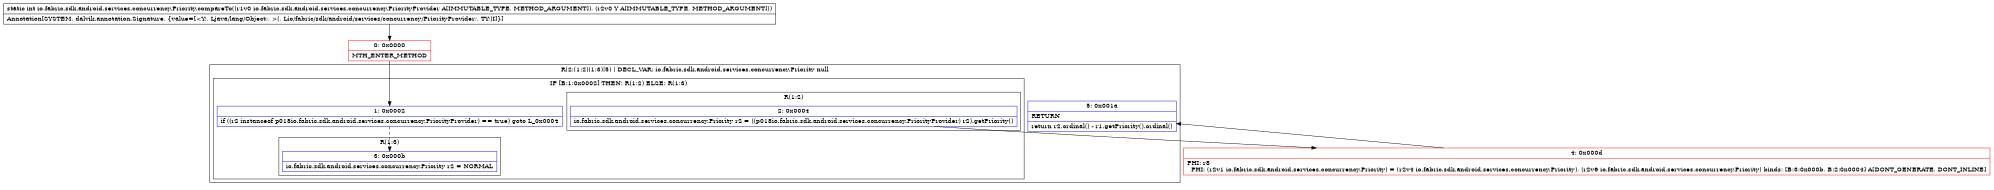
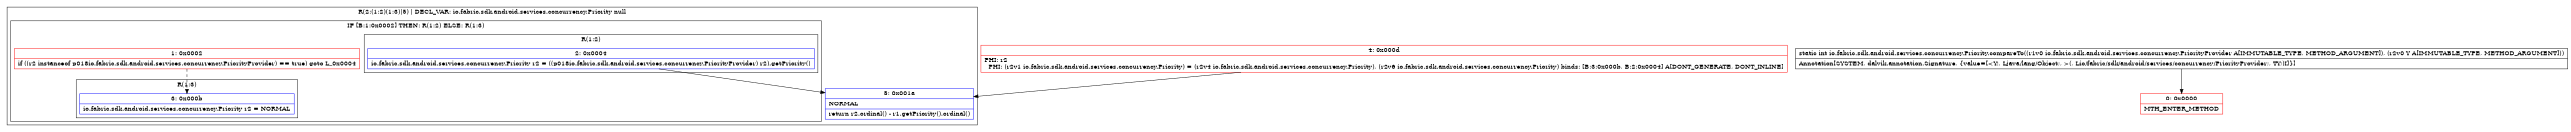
(390, 81) -> none
(390, 116) -> (187, 59)
(1046, 116) -> (844, 104)
(1123, 138) -> (740, 81)
(1200, 163) -> (997, 60)
